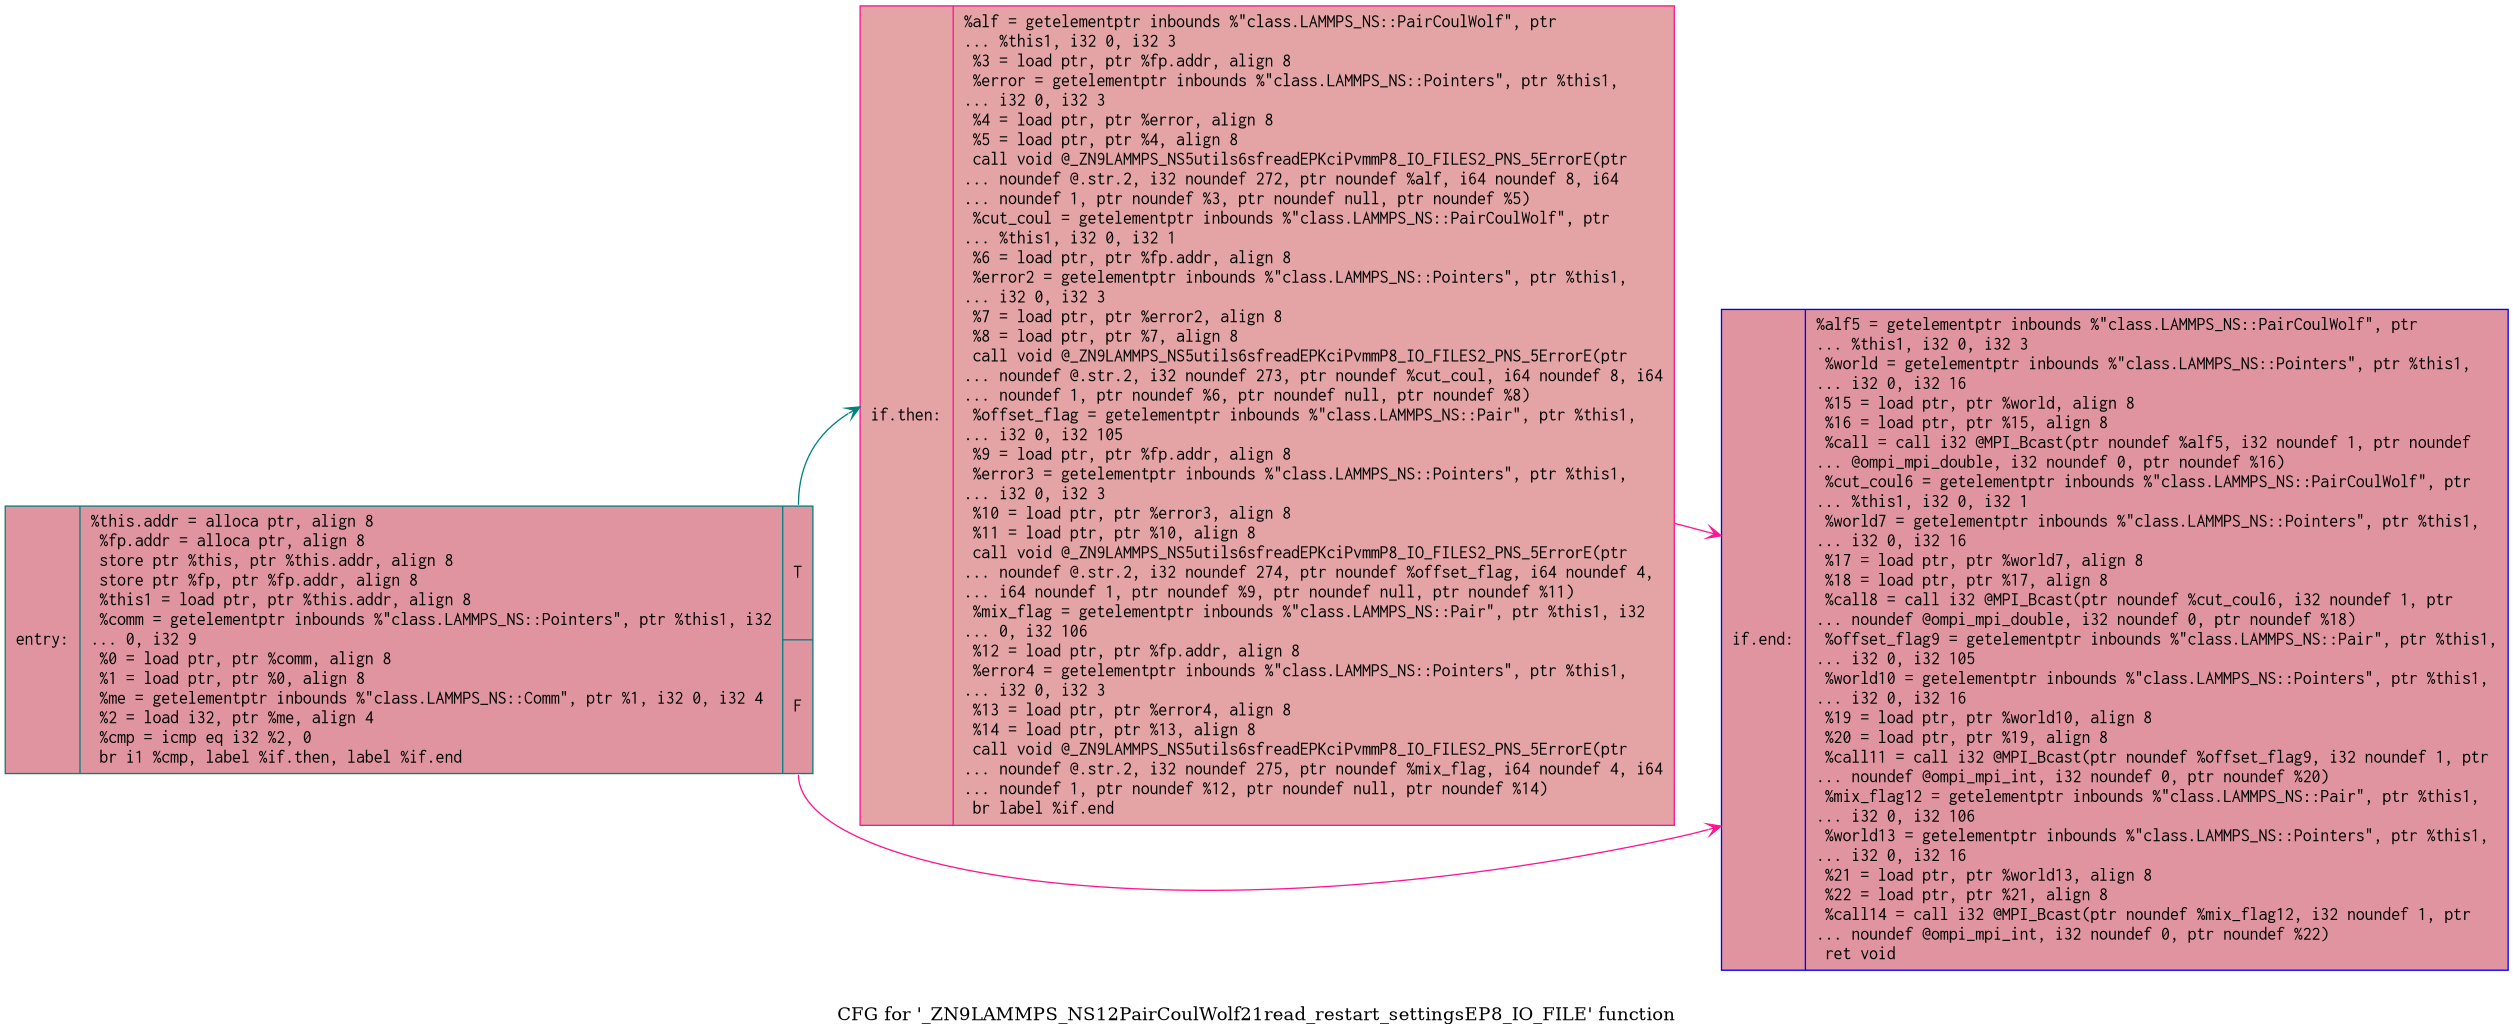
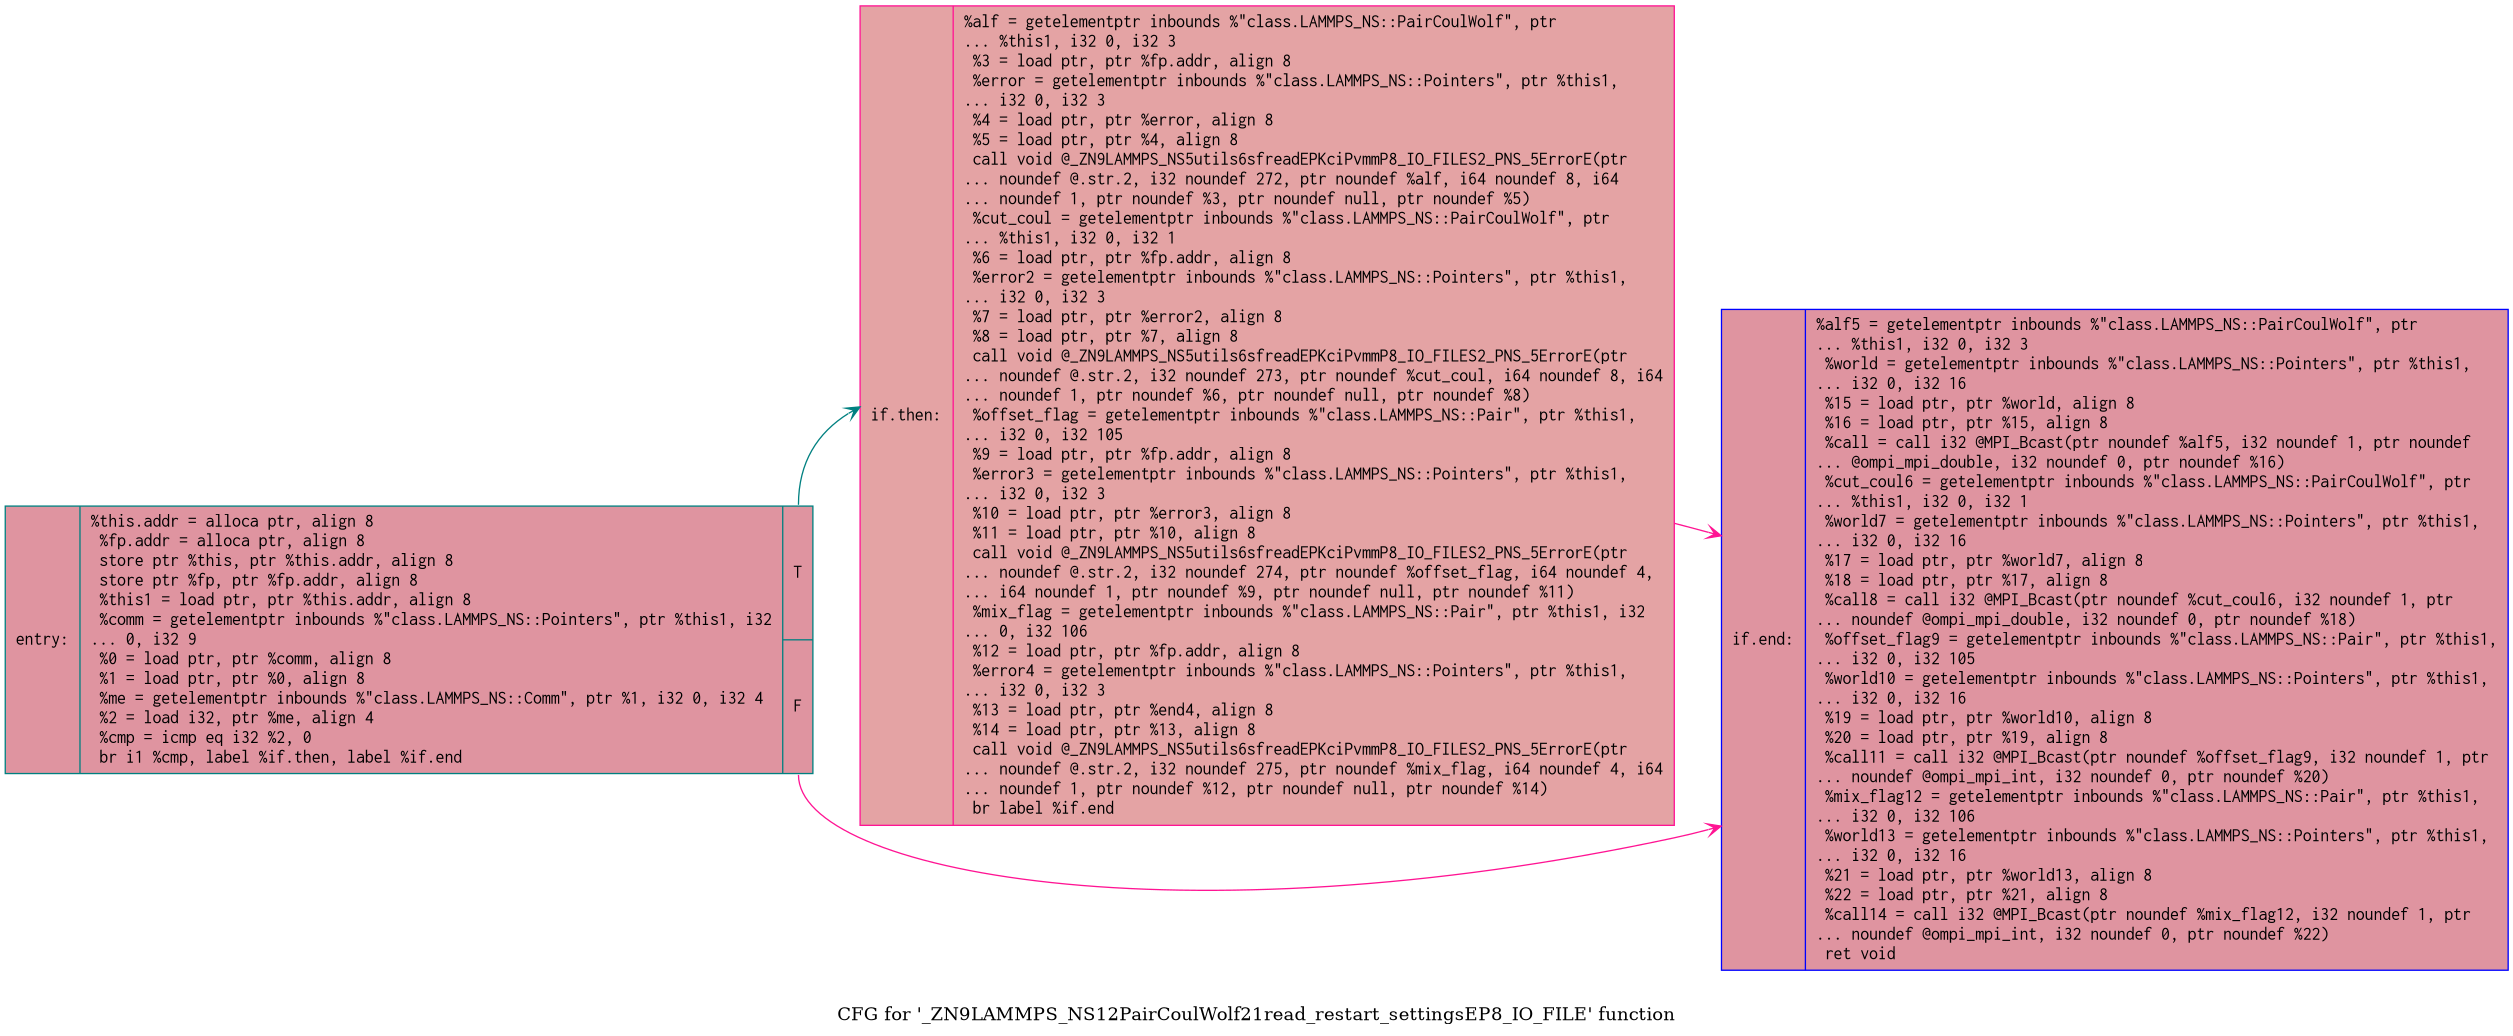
(1128, 710) -> (1119, 710)
